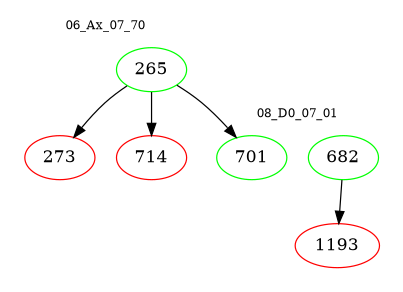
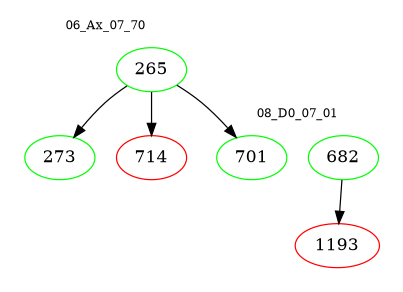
(60, 158) -> (60, 158)
